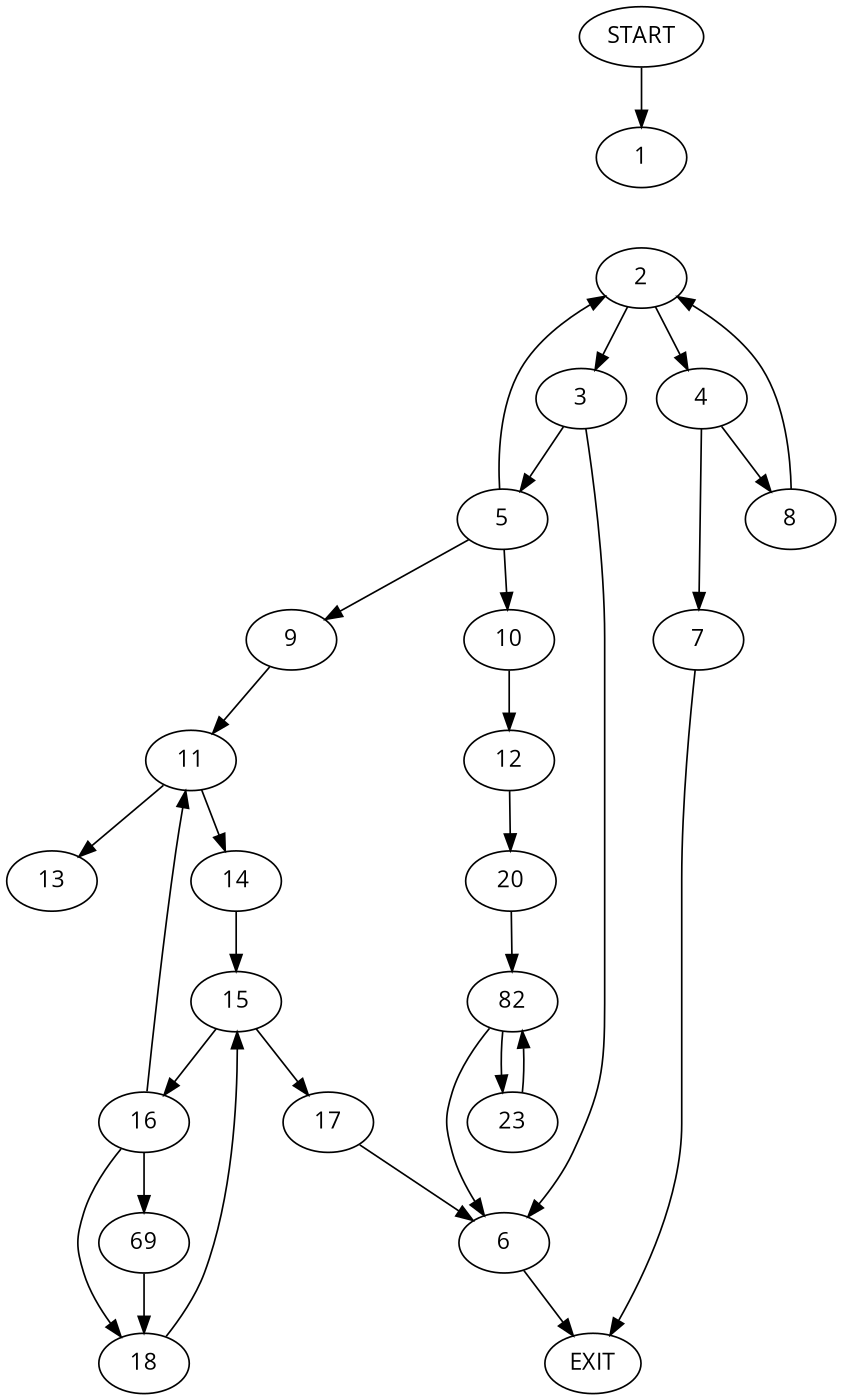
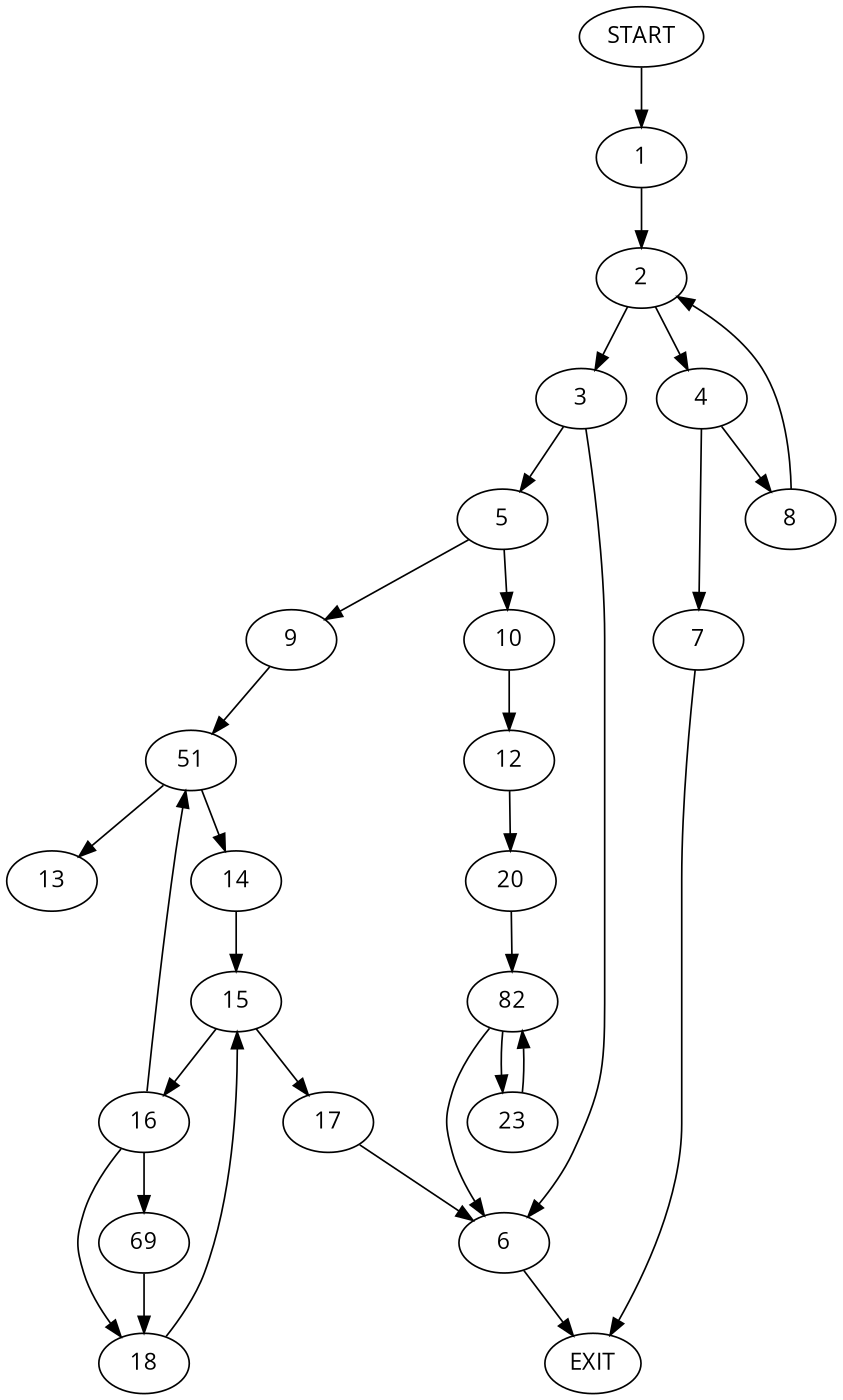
(514, 382) -> (642, 210)
(191, 760) -> (191, 760)
